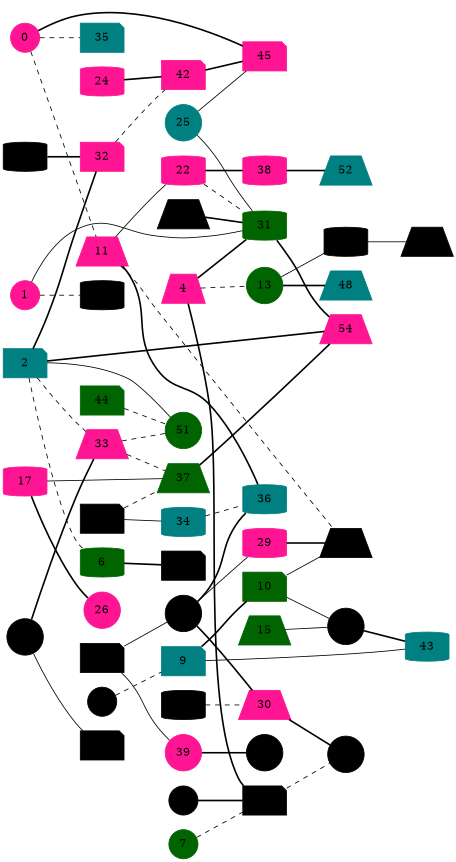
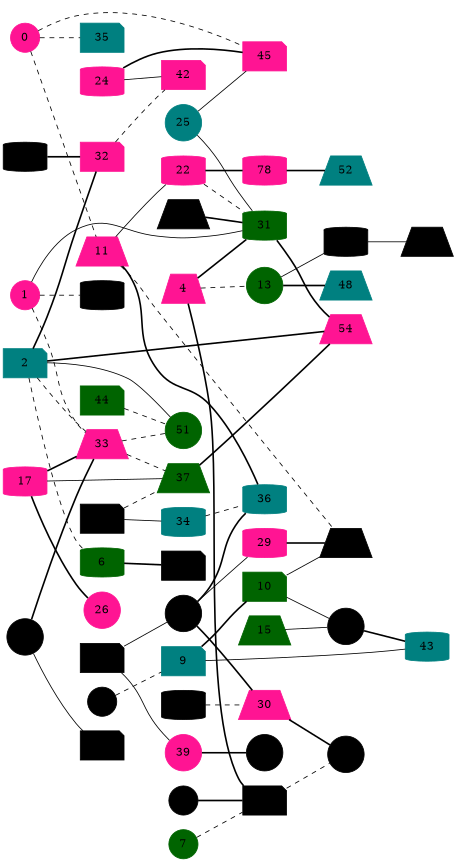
(141, 15) -> (141, 15)
(224, 66) -> (181, 49)
(143, 78) -> (143, 78)
(265, 171) -> (265, 171)
none -> (56, 372)
none -> (62, 464)
